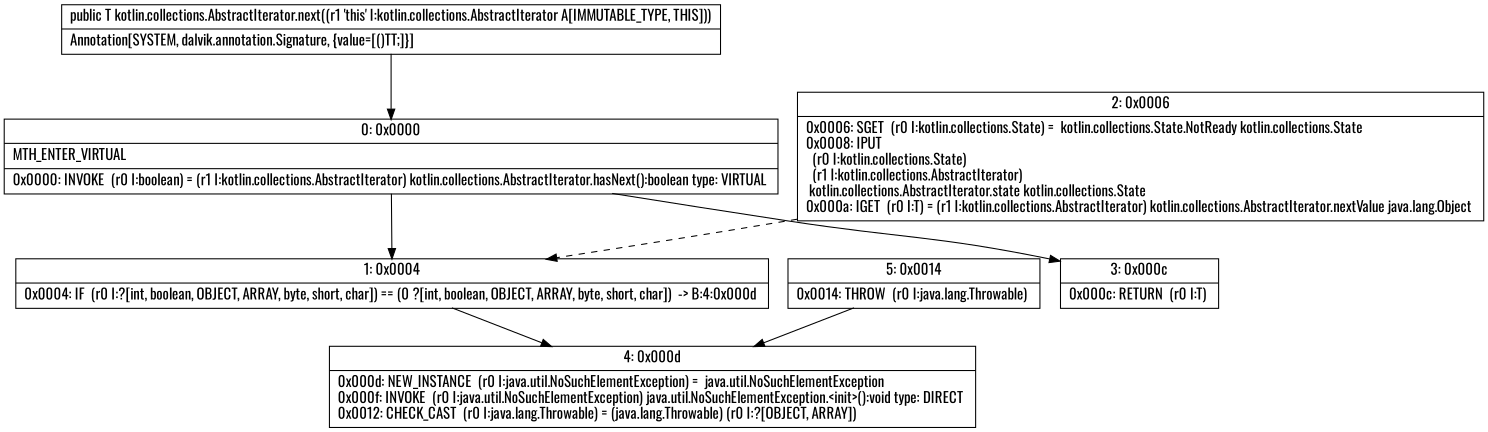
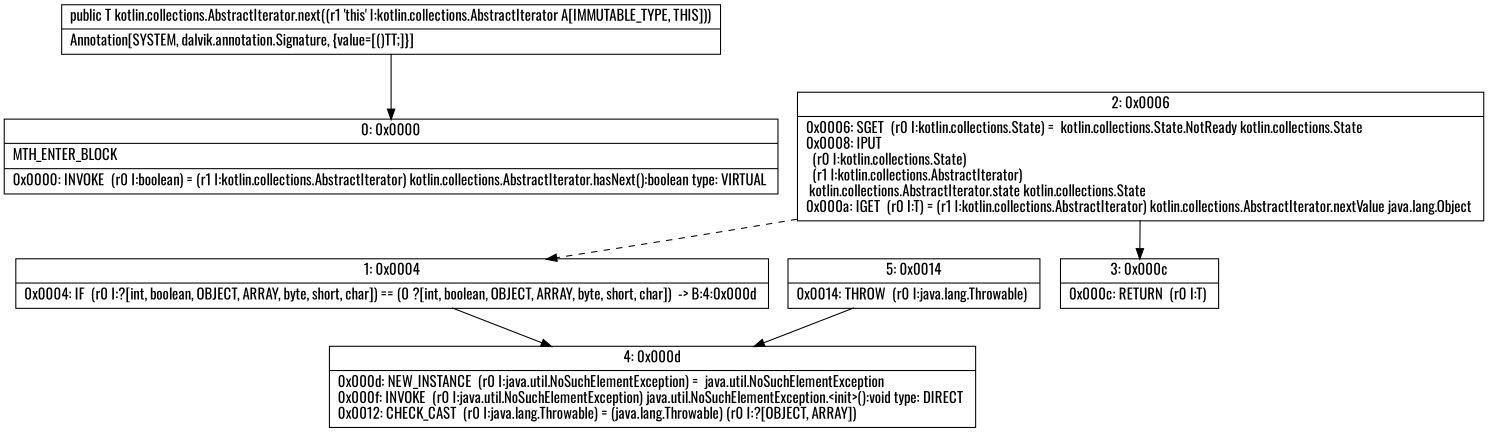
(70, 155) -> (65, 155)
(392, 221) -> none
(831, 227) -> (1140, 234)
